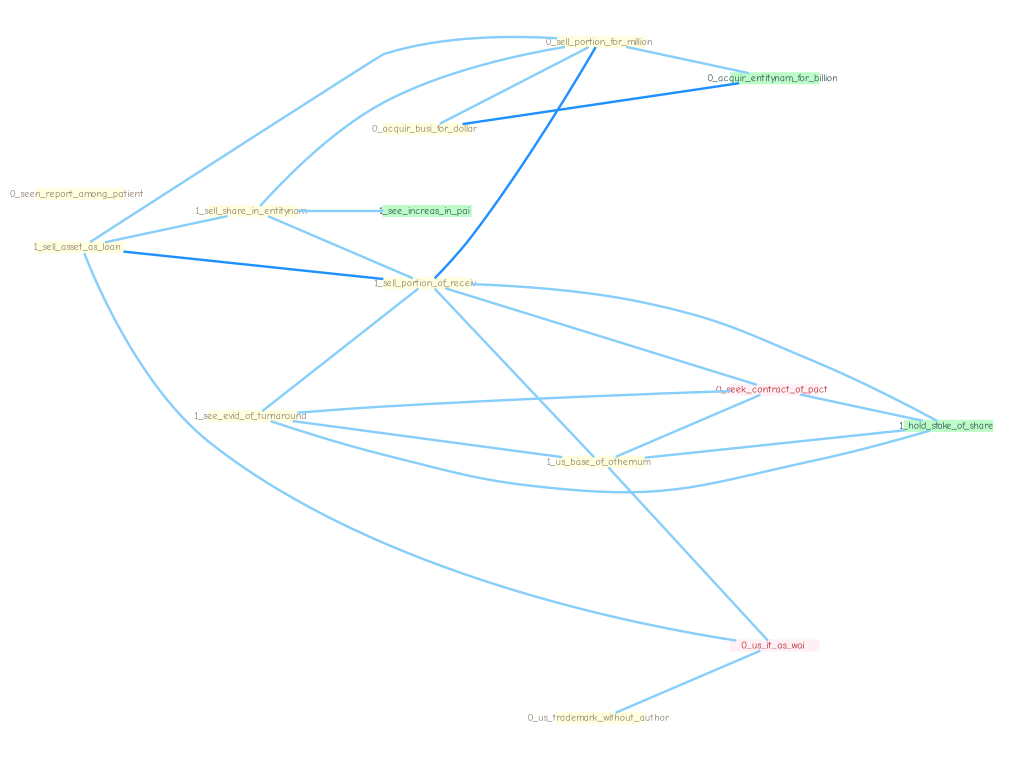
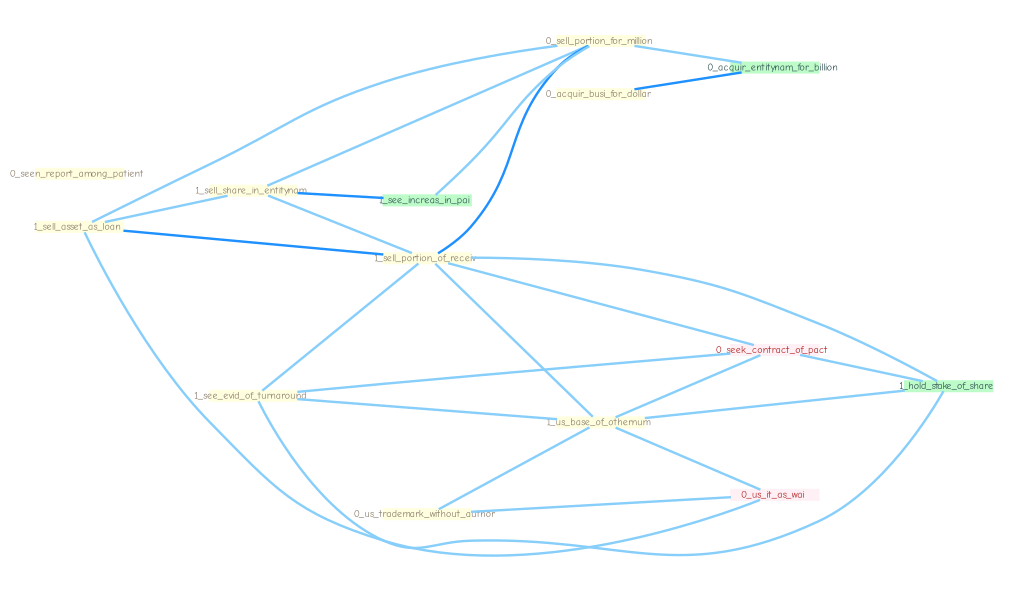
(514, 85) -> (506, 121)
(341, 211) -> (341, 196)
none -> (514, 468)
